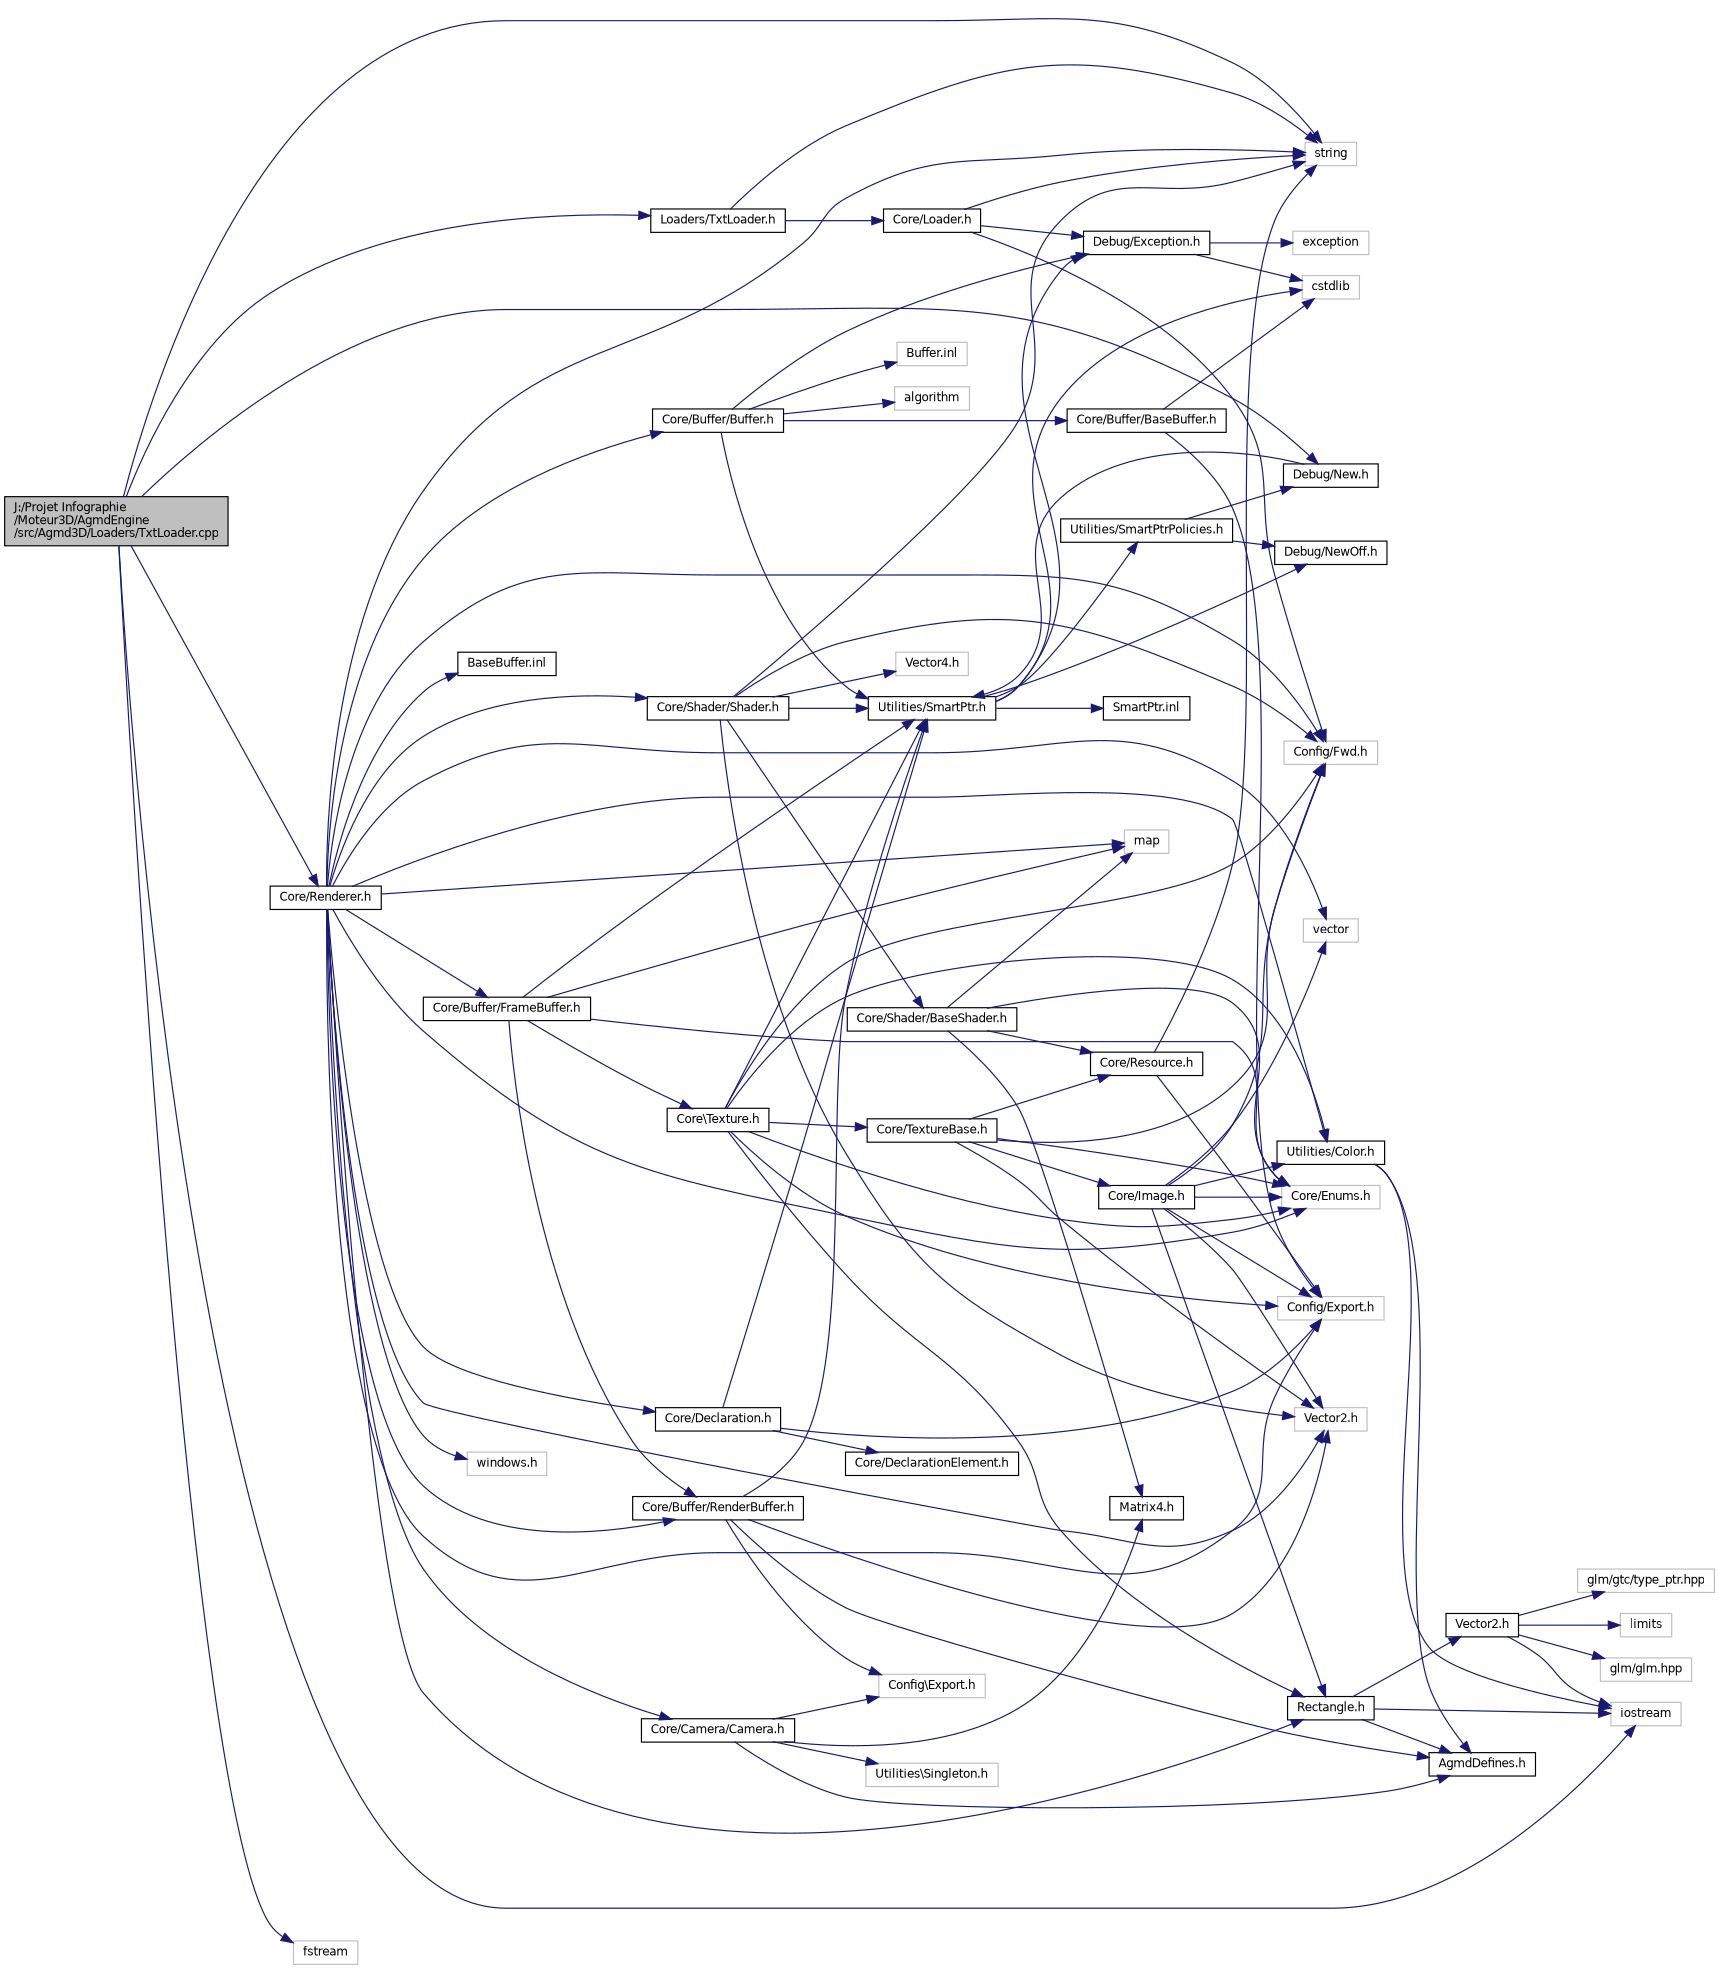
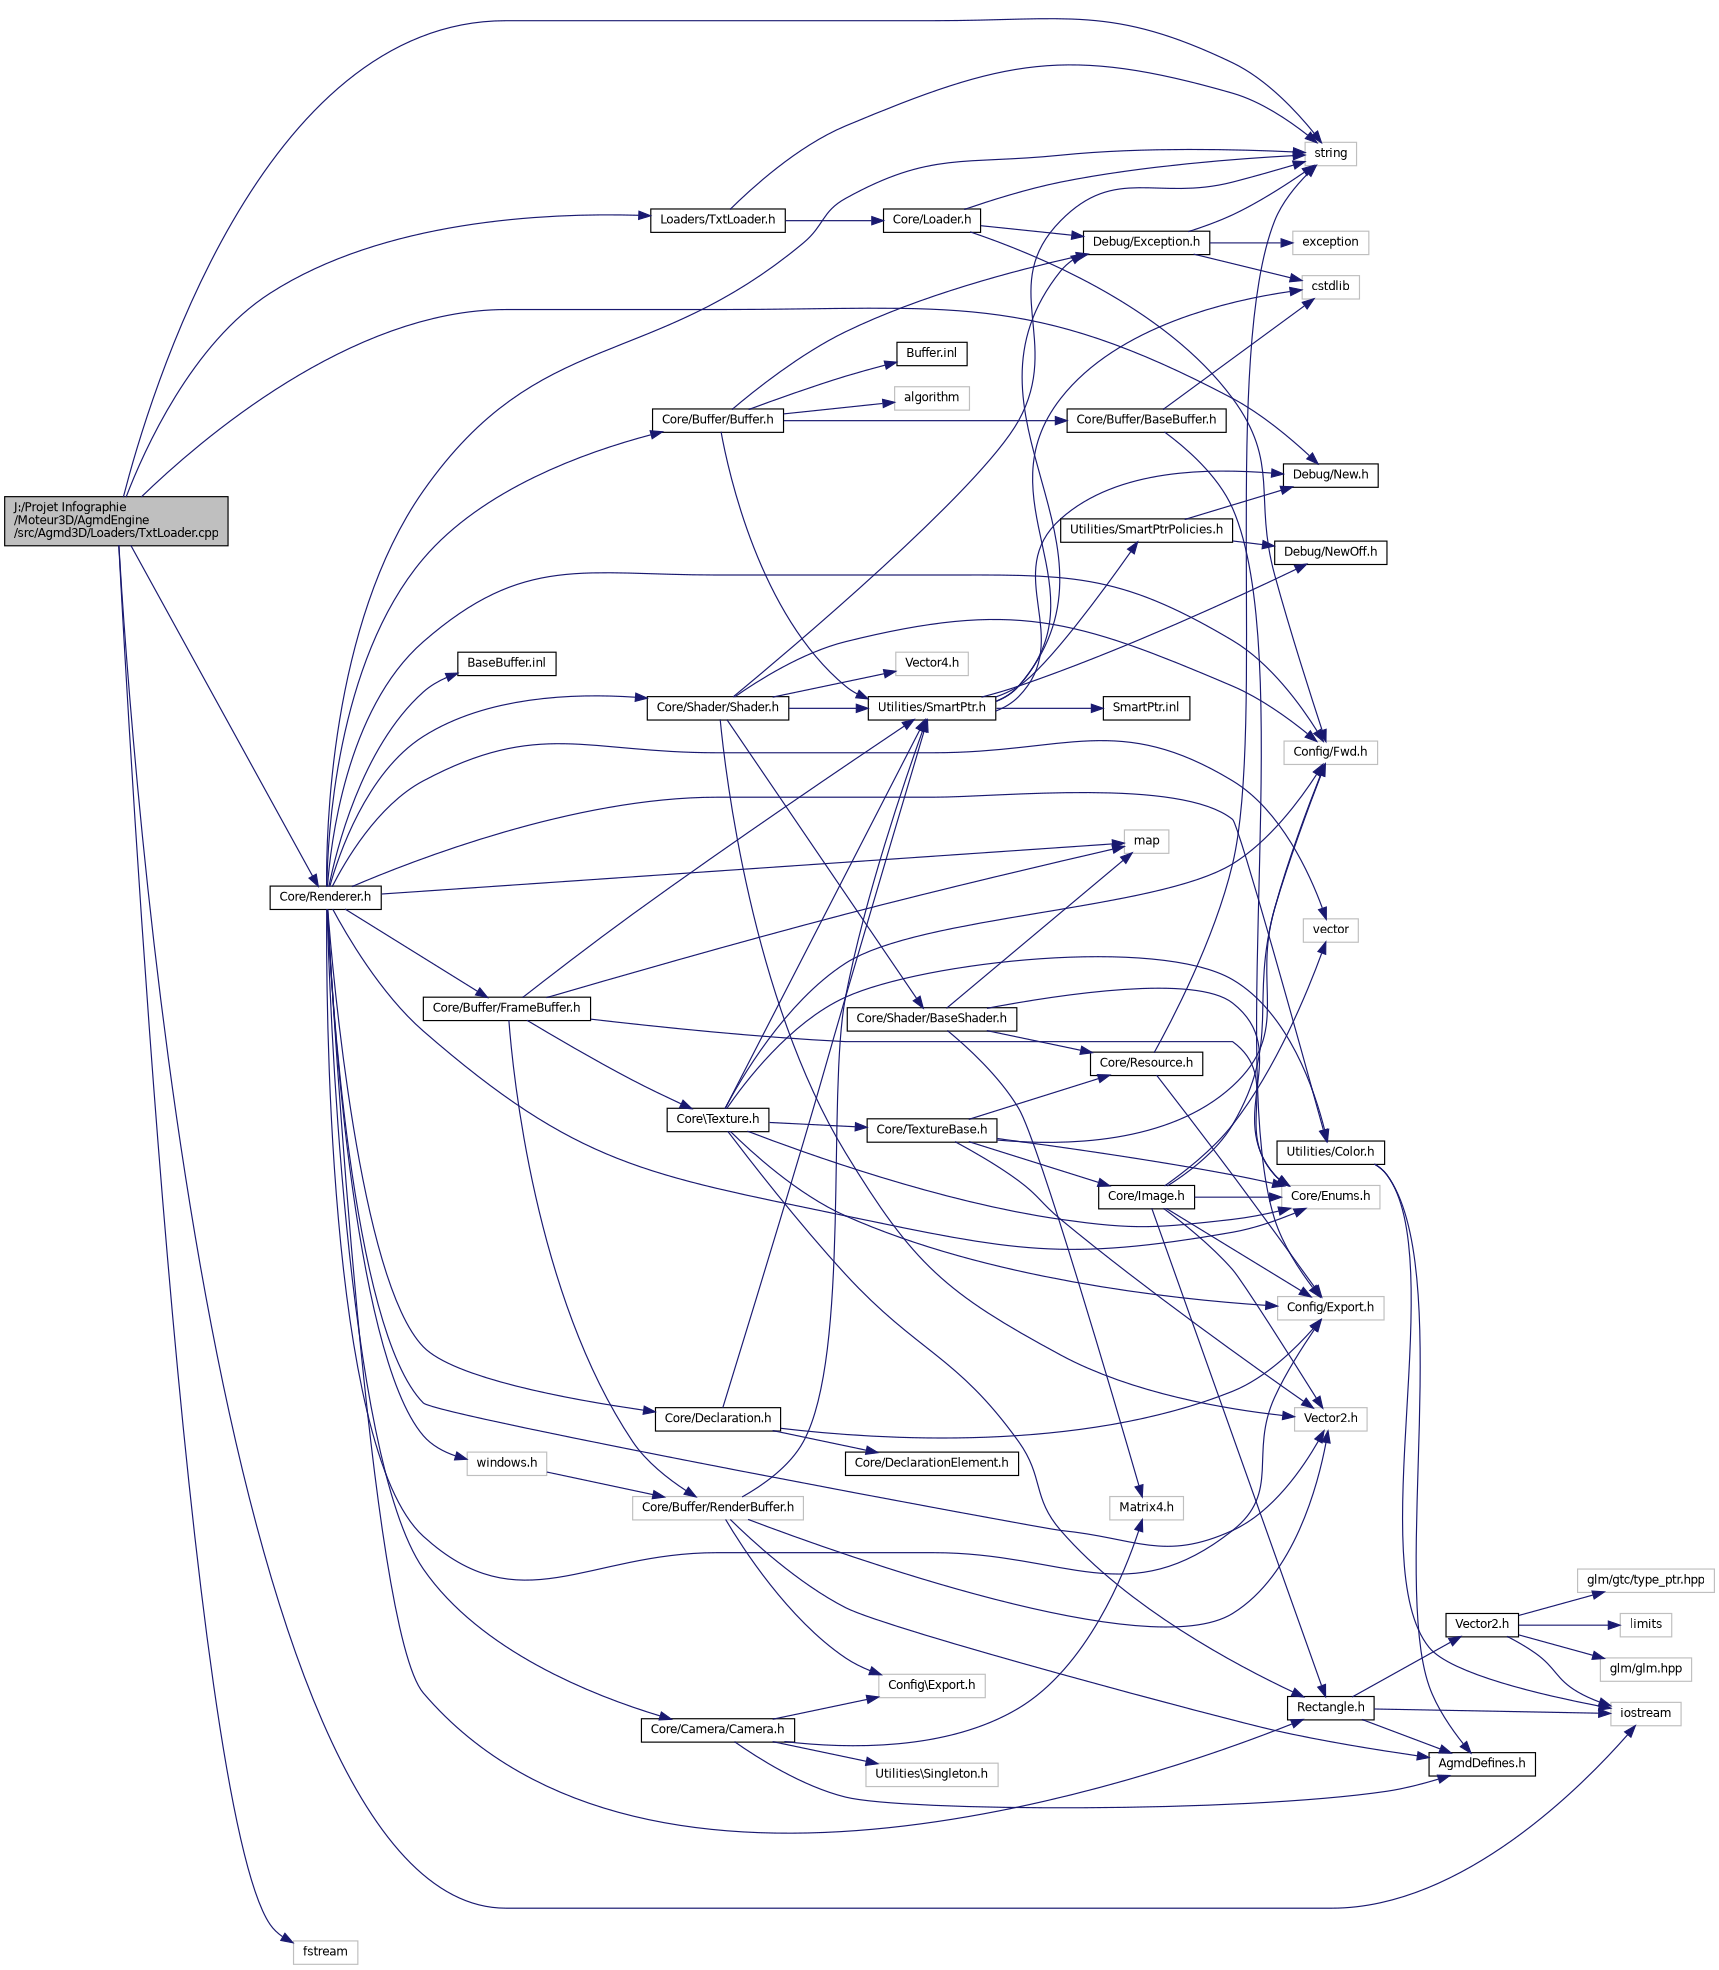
none -> (1249, 207)
(932, 354) -> (932, 354)
(1071, 491) -> (1062, 518)
(1219, 1180) -> none
(377, 1390) -> (600, 1483)
(718, 1508) -> (718, 1508)
(1147, 1508) -> (1147, 1508)
